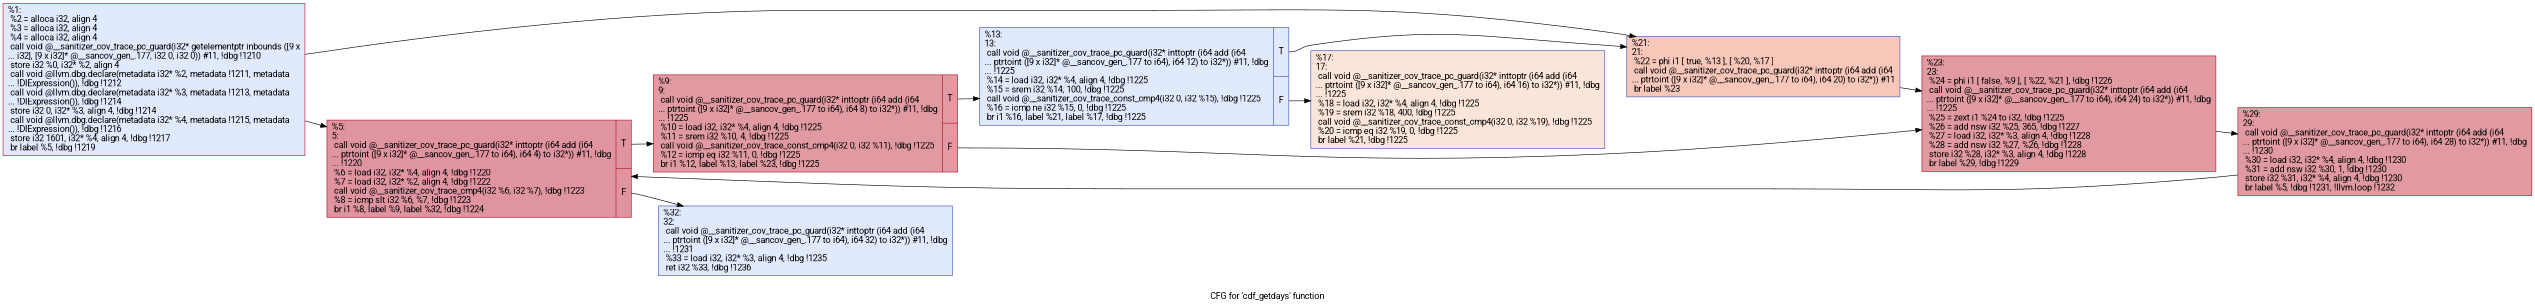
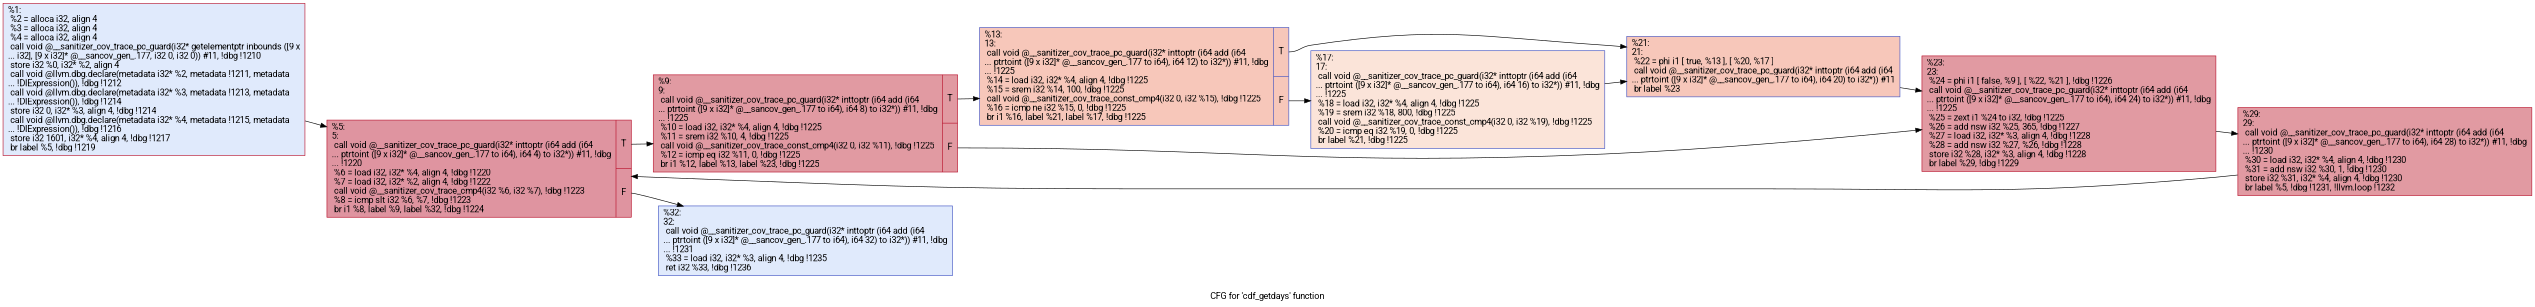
(967, 10) -> (1613, 83)
(1134, 76) -> (1134, 76)
(1386, 113) -> (1386, 113)
